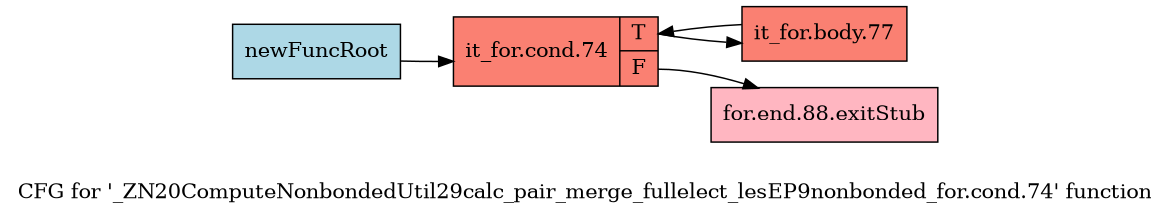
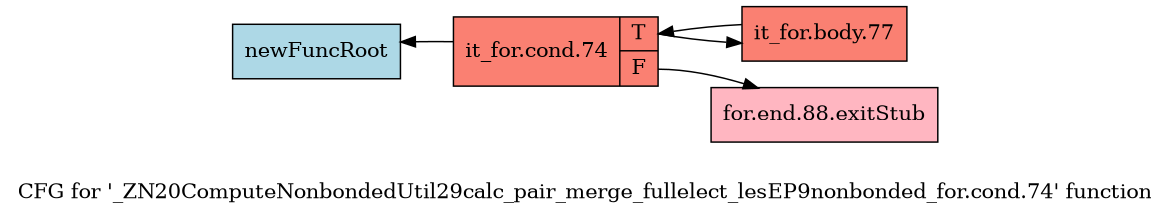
(420, 61) -> (435, 42)
